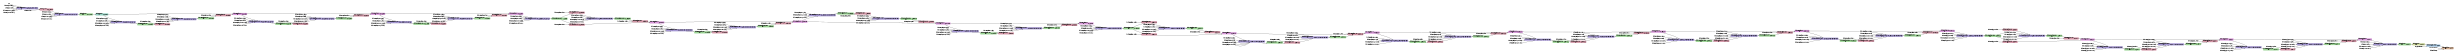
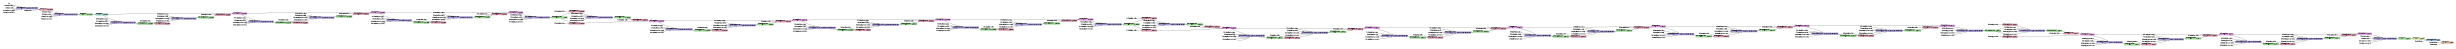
none -> (800, 24)
